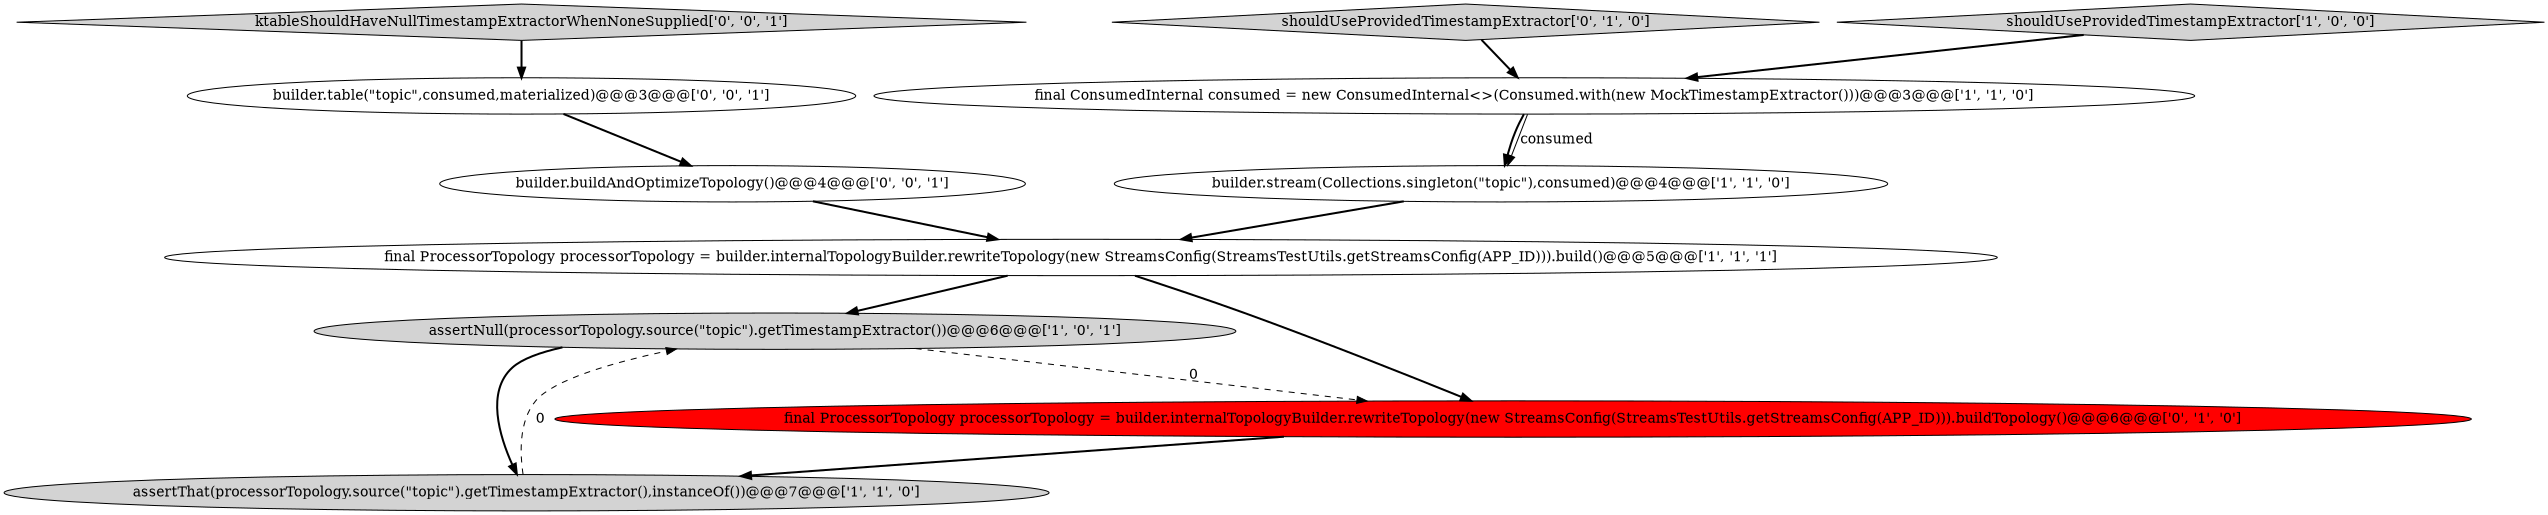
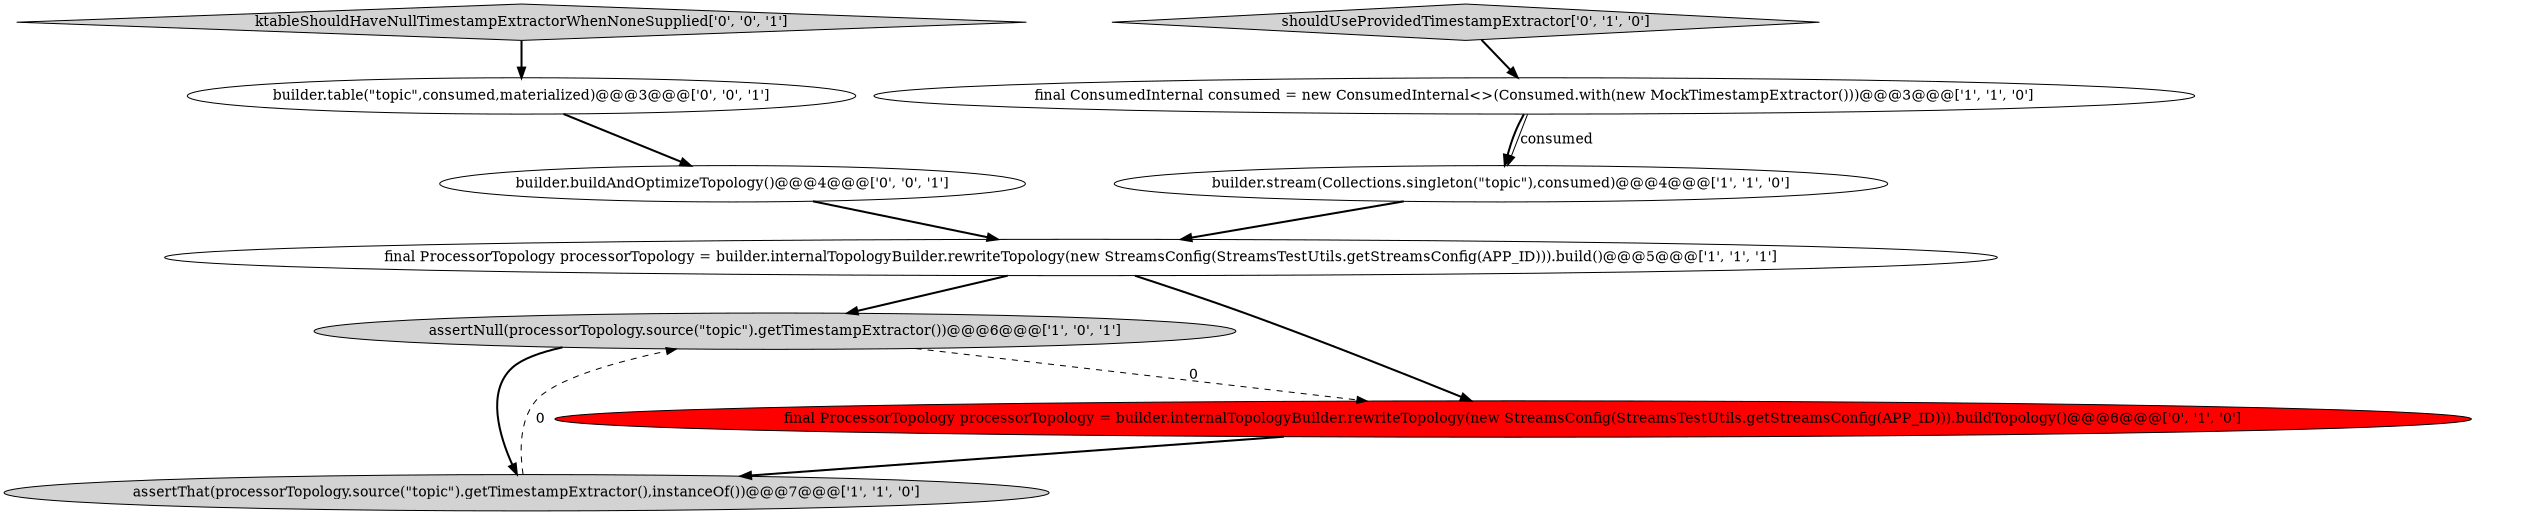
(2191, 22) -> none
